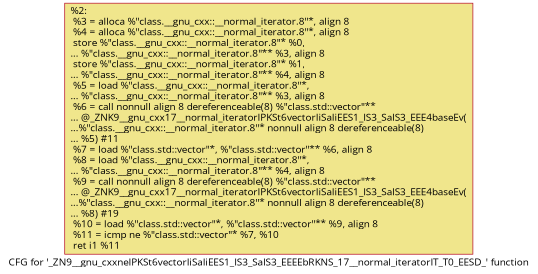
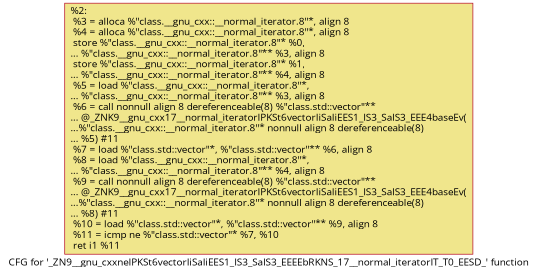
(95, 214) -> (95, 214)
